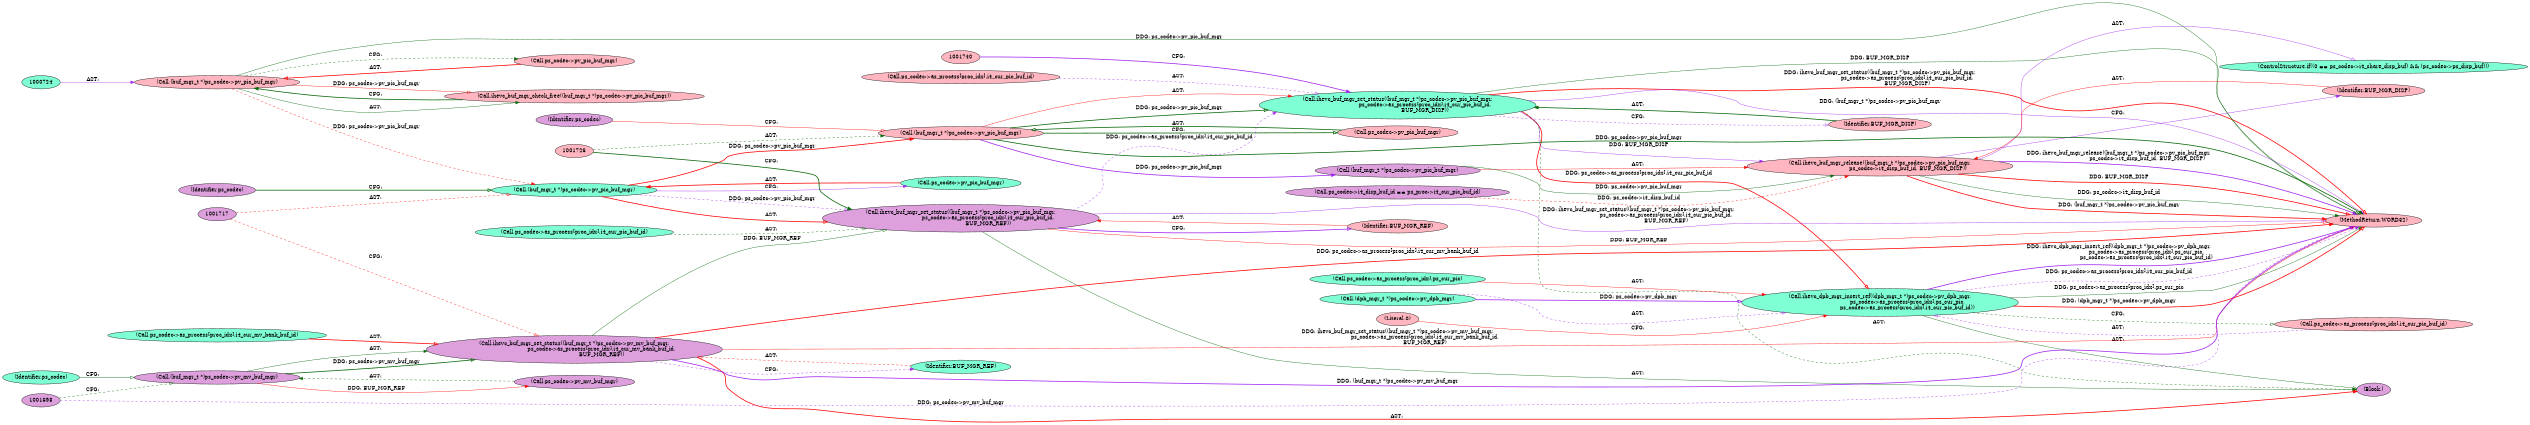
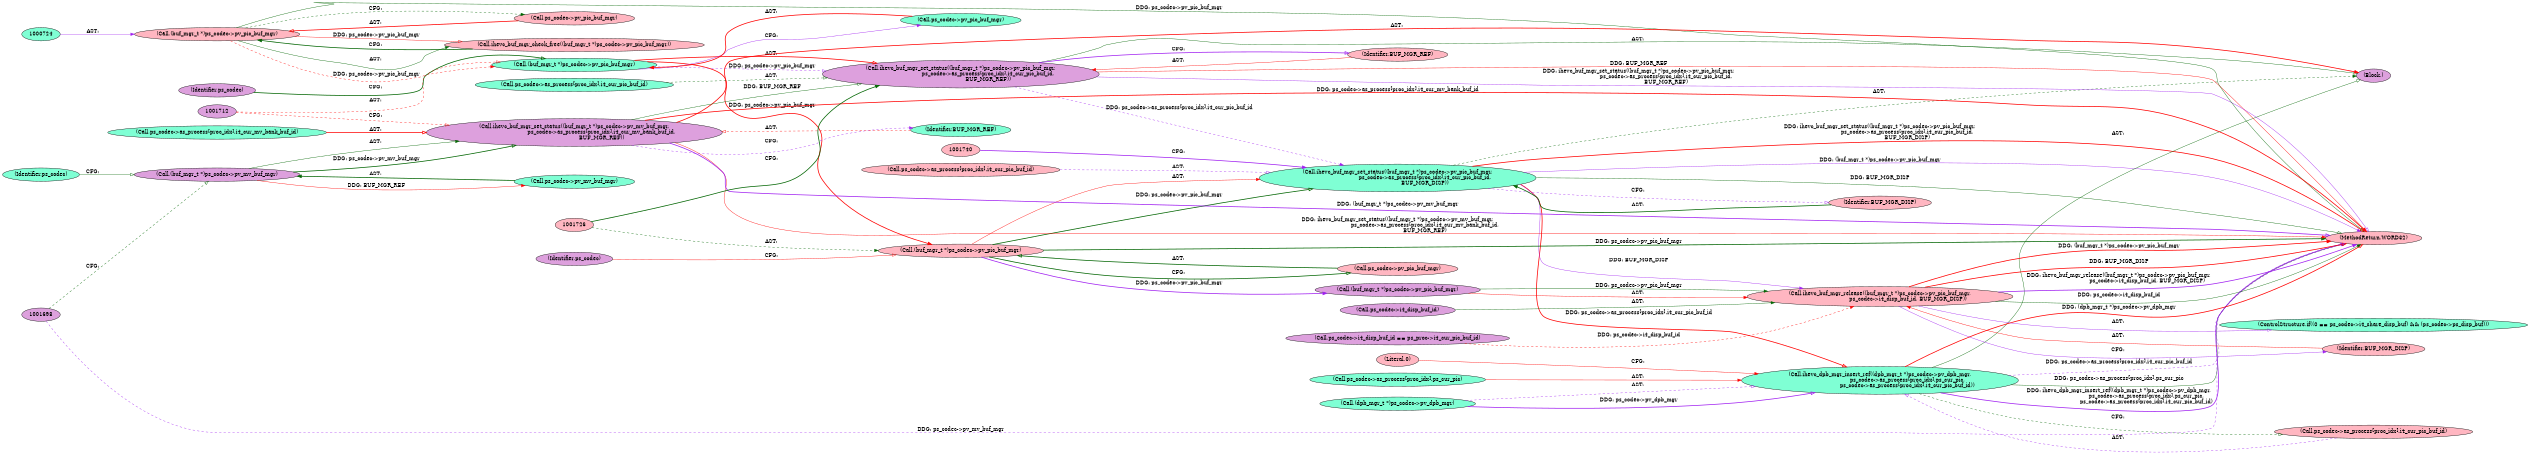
(217, 214) -> (217, 111)
none -> (1398, 310)
(409, 380) -> (408, 178)
(574, 382) -> (574, 182)
